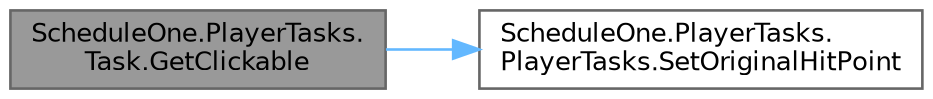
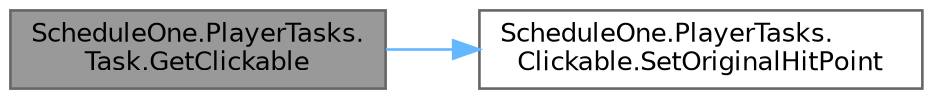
(701, 50) -> (701, 50)
